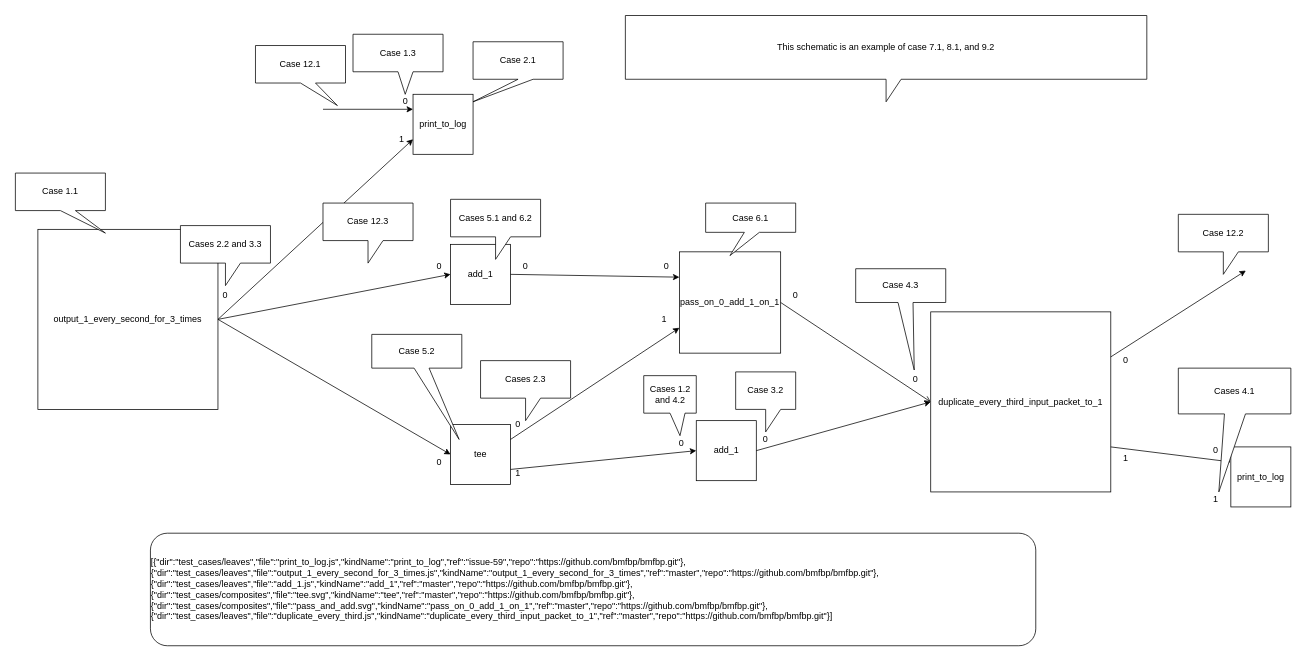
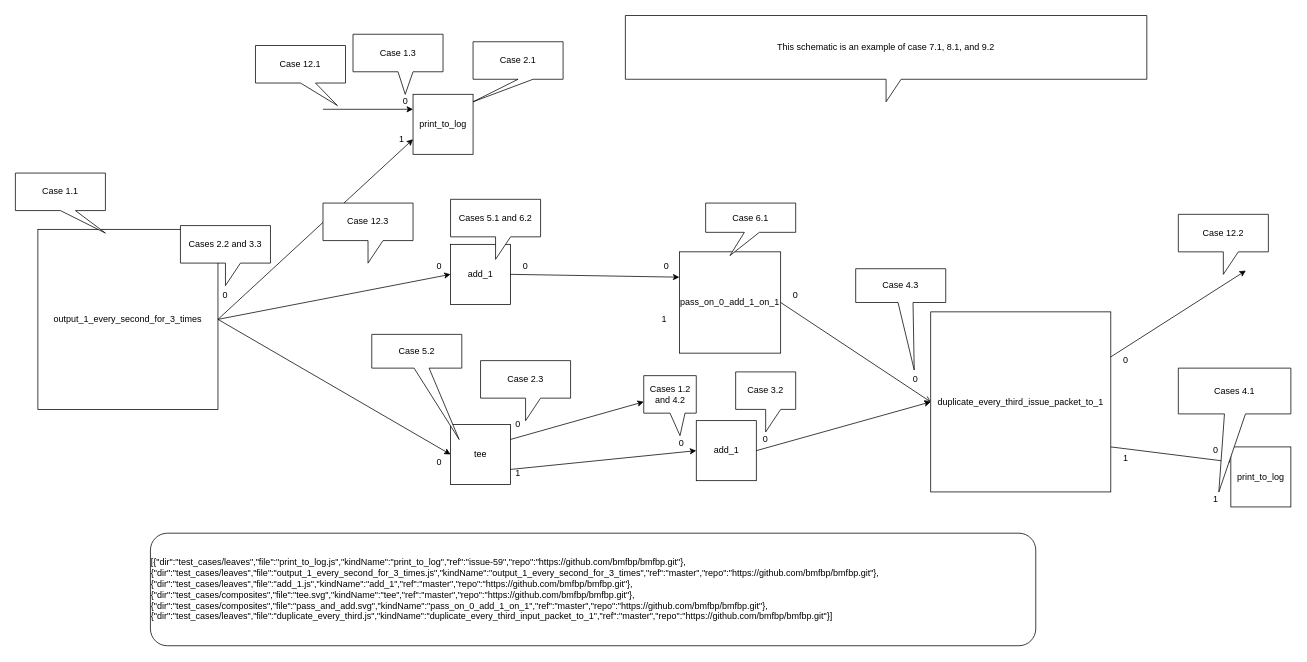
(525, 379) -> (525, 379)
(593, 384) -> (575, 421)
(1020, 402) -> (1020, 402)
